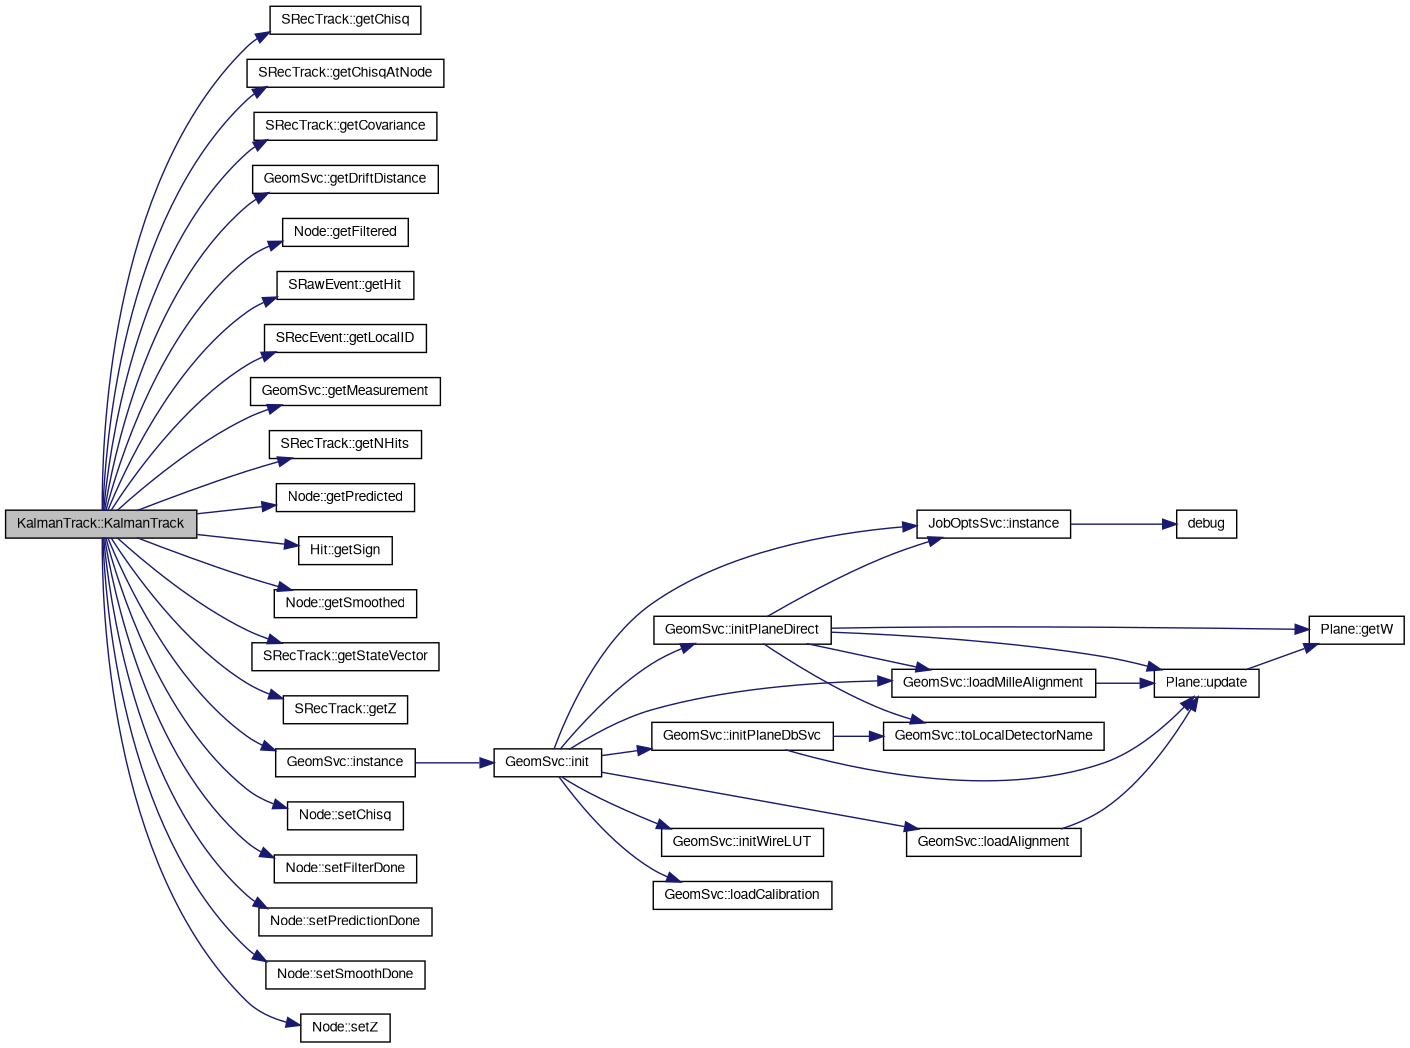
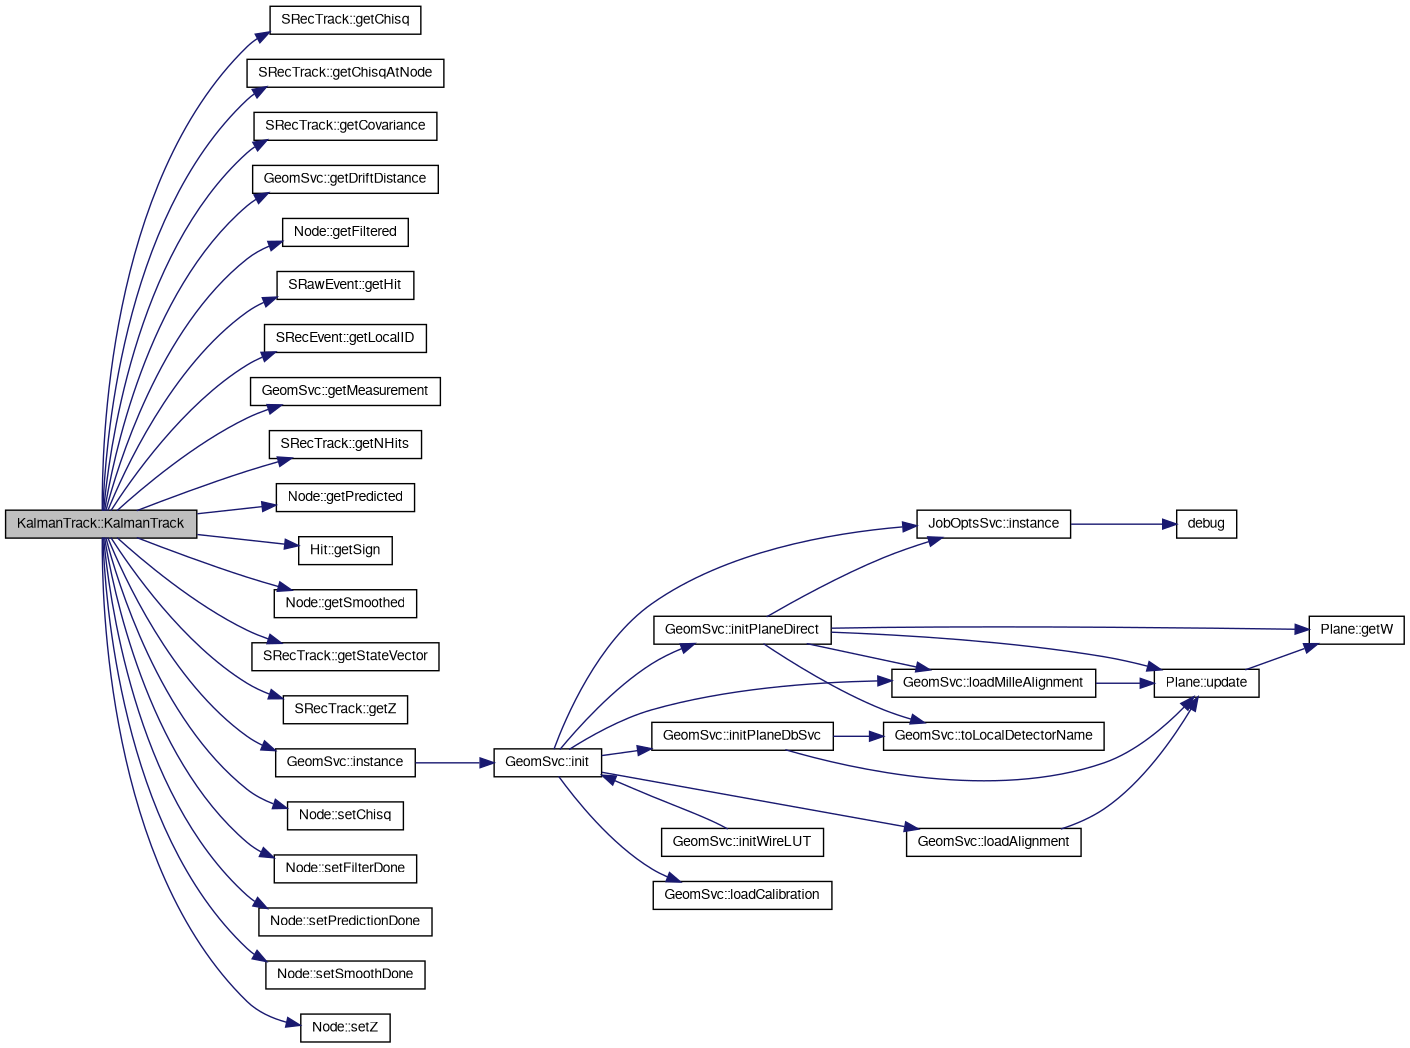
(608, 802) -> (672, 804)
